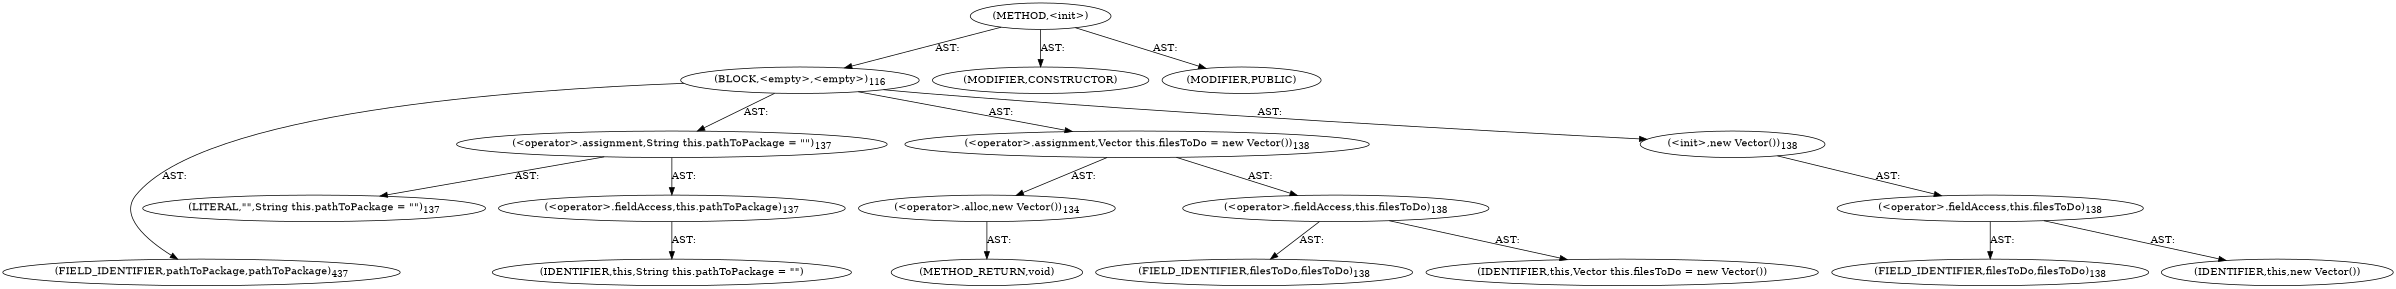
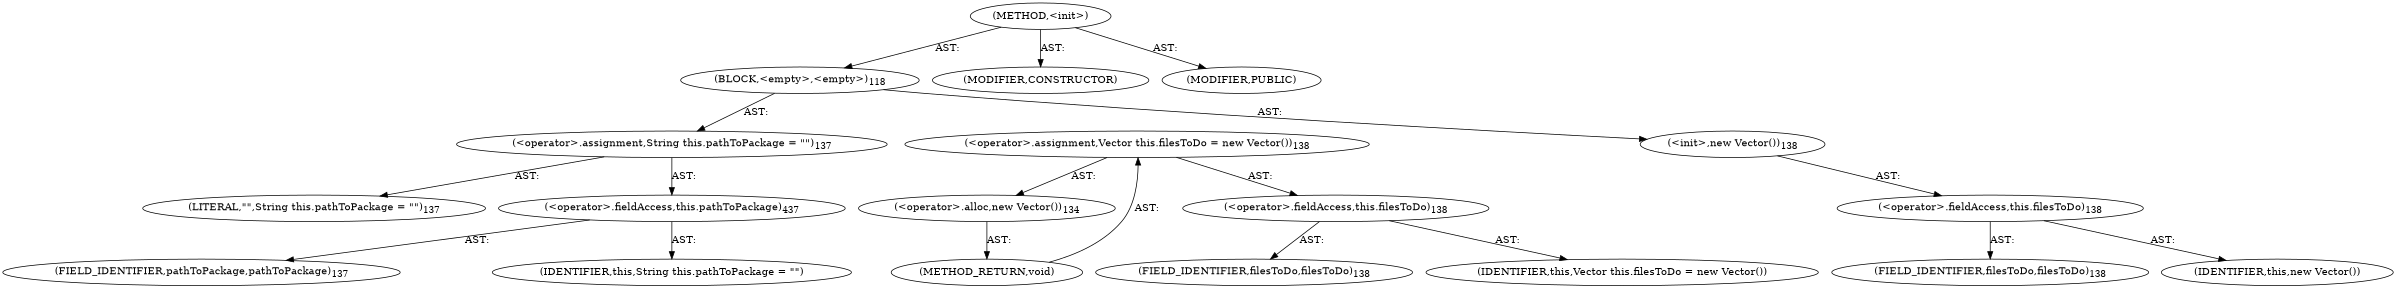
(877, 79) -> (877, 79)
(962, 111) -> (1113, 230)
(362, 112) -> (442, 240)
(791, 207) -> (791, 207)
(340, 271) -> (340, 271)
